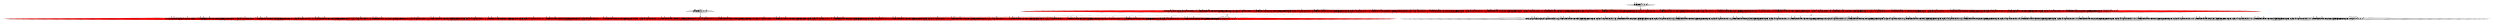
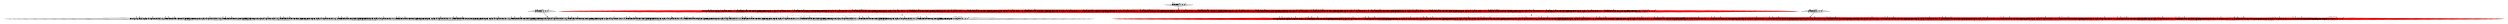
none -> (542, 11)
